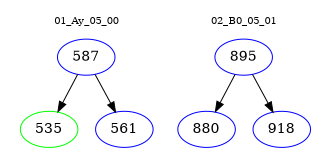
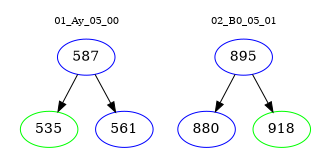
(282, 129) -> (282, 129)
